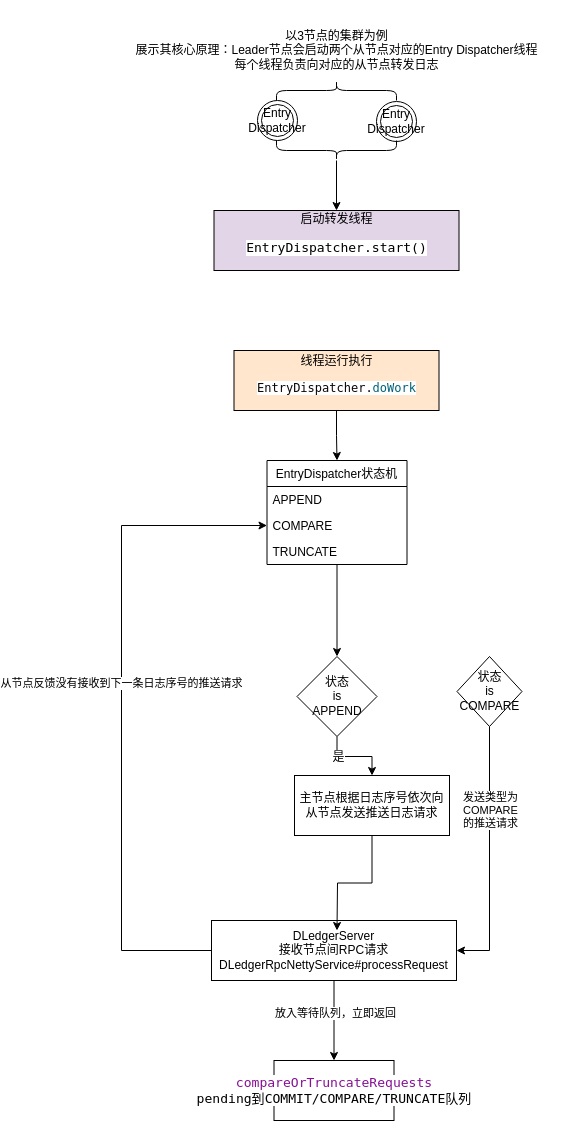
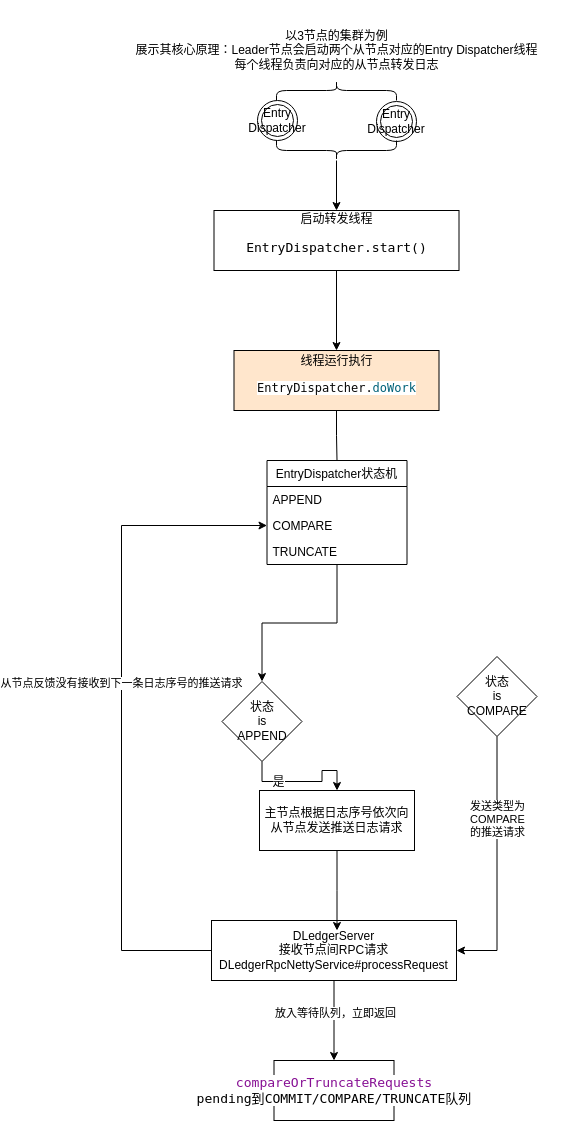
(337, 241) -> (337, 241)
none -> (337, 307)
(337, 452) -> (337, 454)
(490, 692) -> (497, 697)
(337, 697) -> (262, 722)
(372, 806) -> (337, 821)
